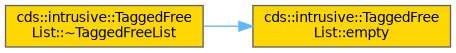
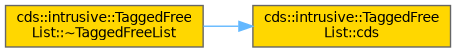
(352, 26) -> (352, 26)
